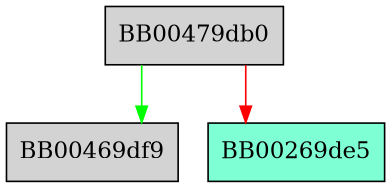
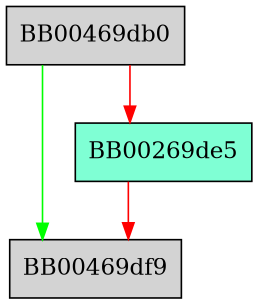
(194, 36) -> (96, 36)
none -> (128, 202)
